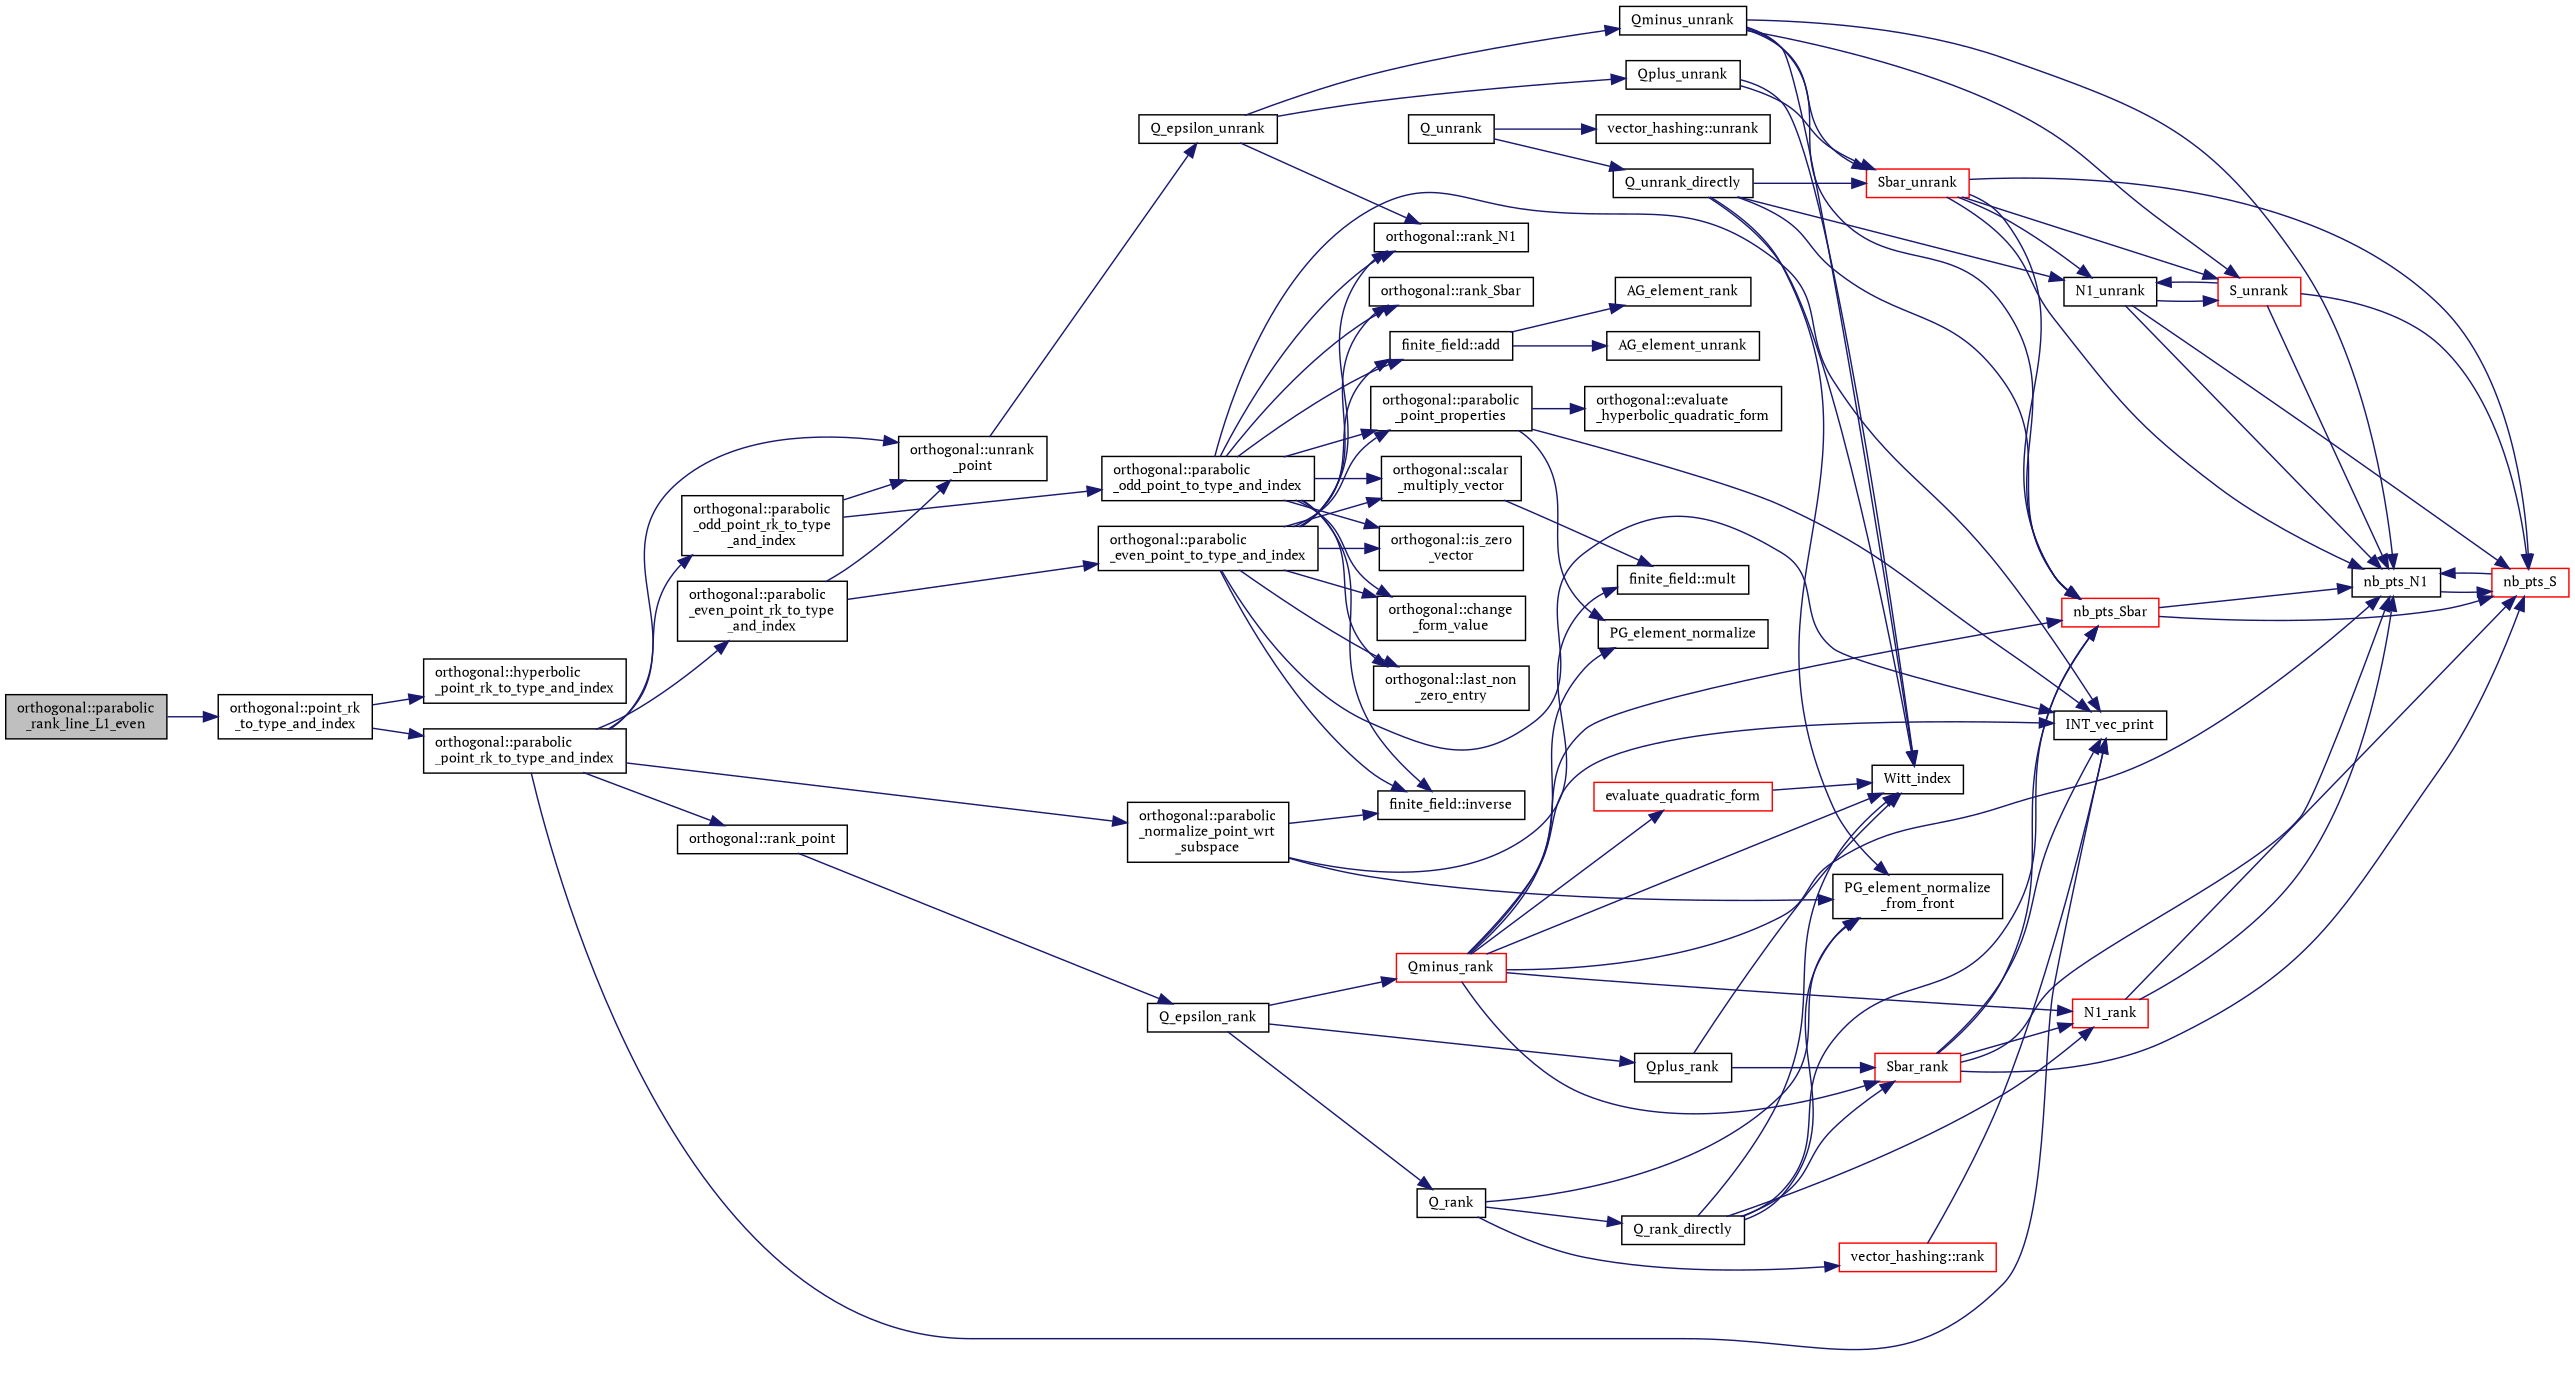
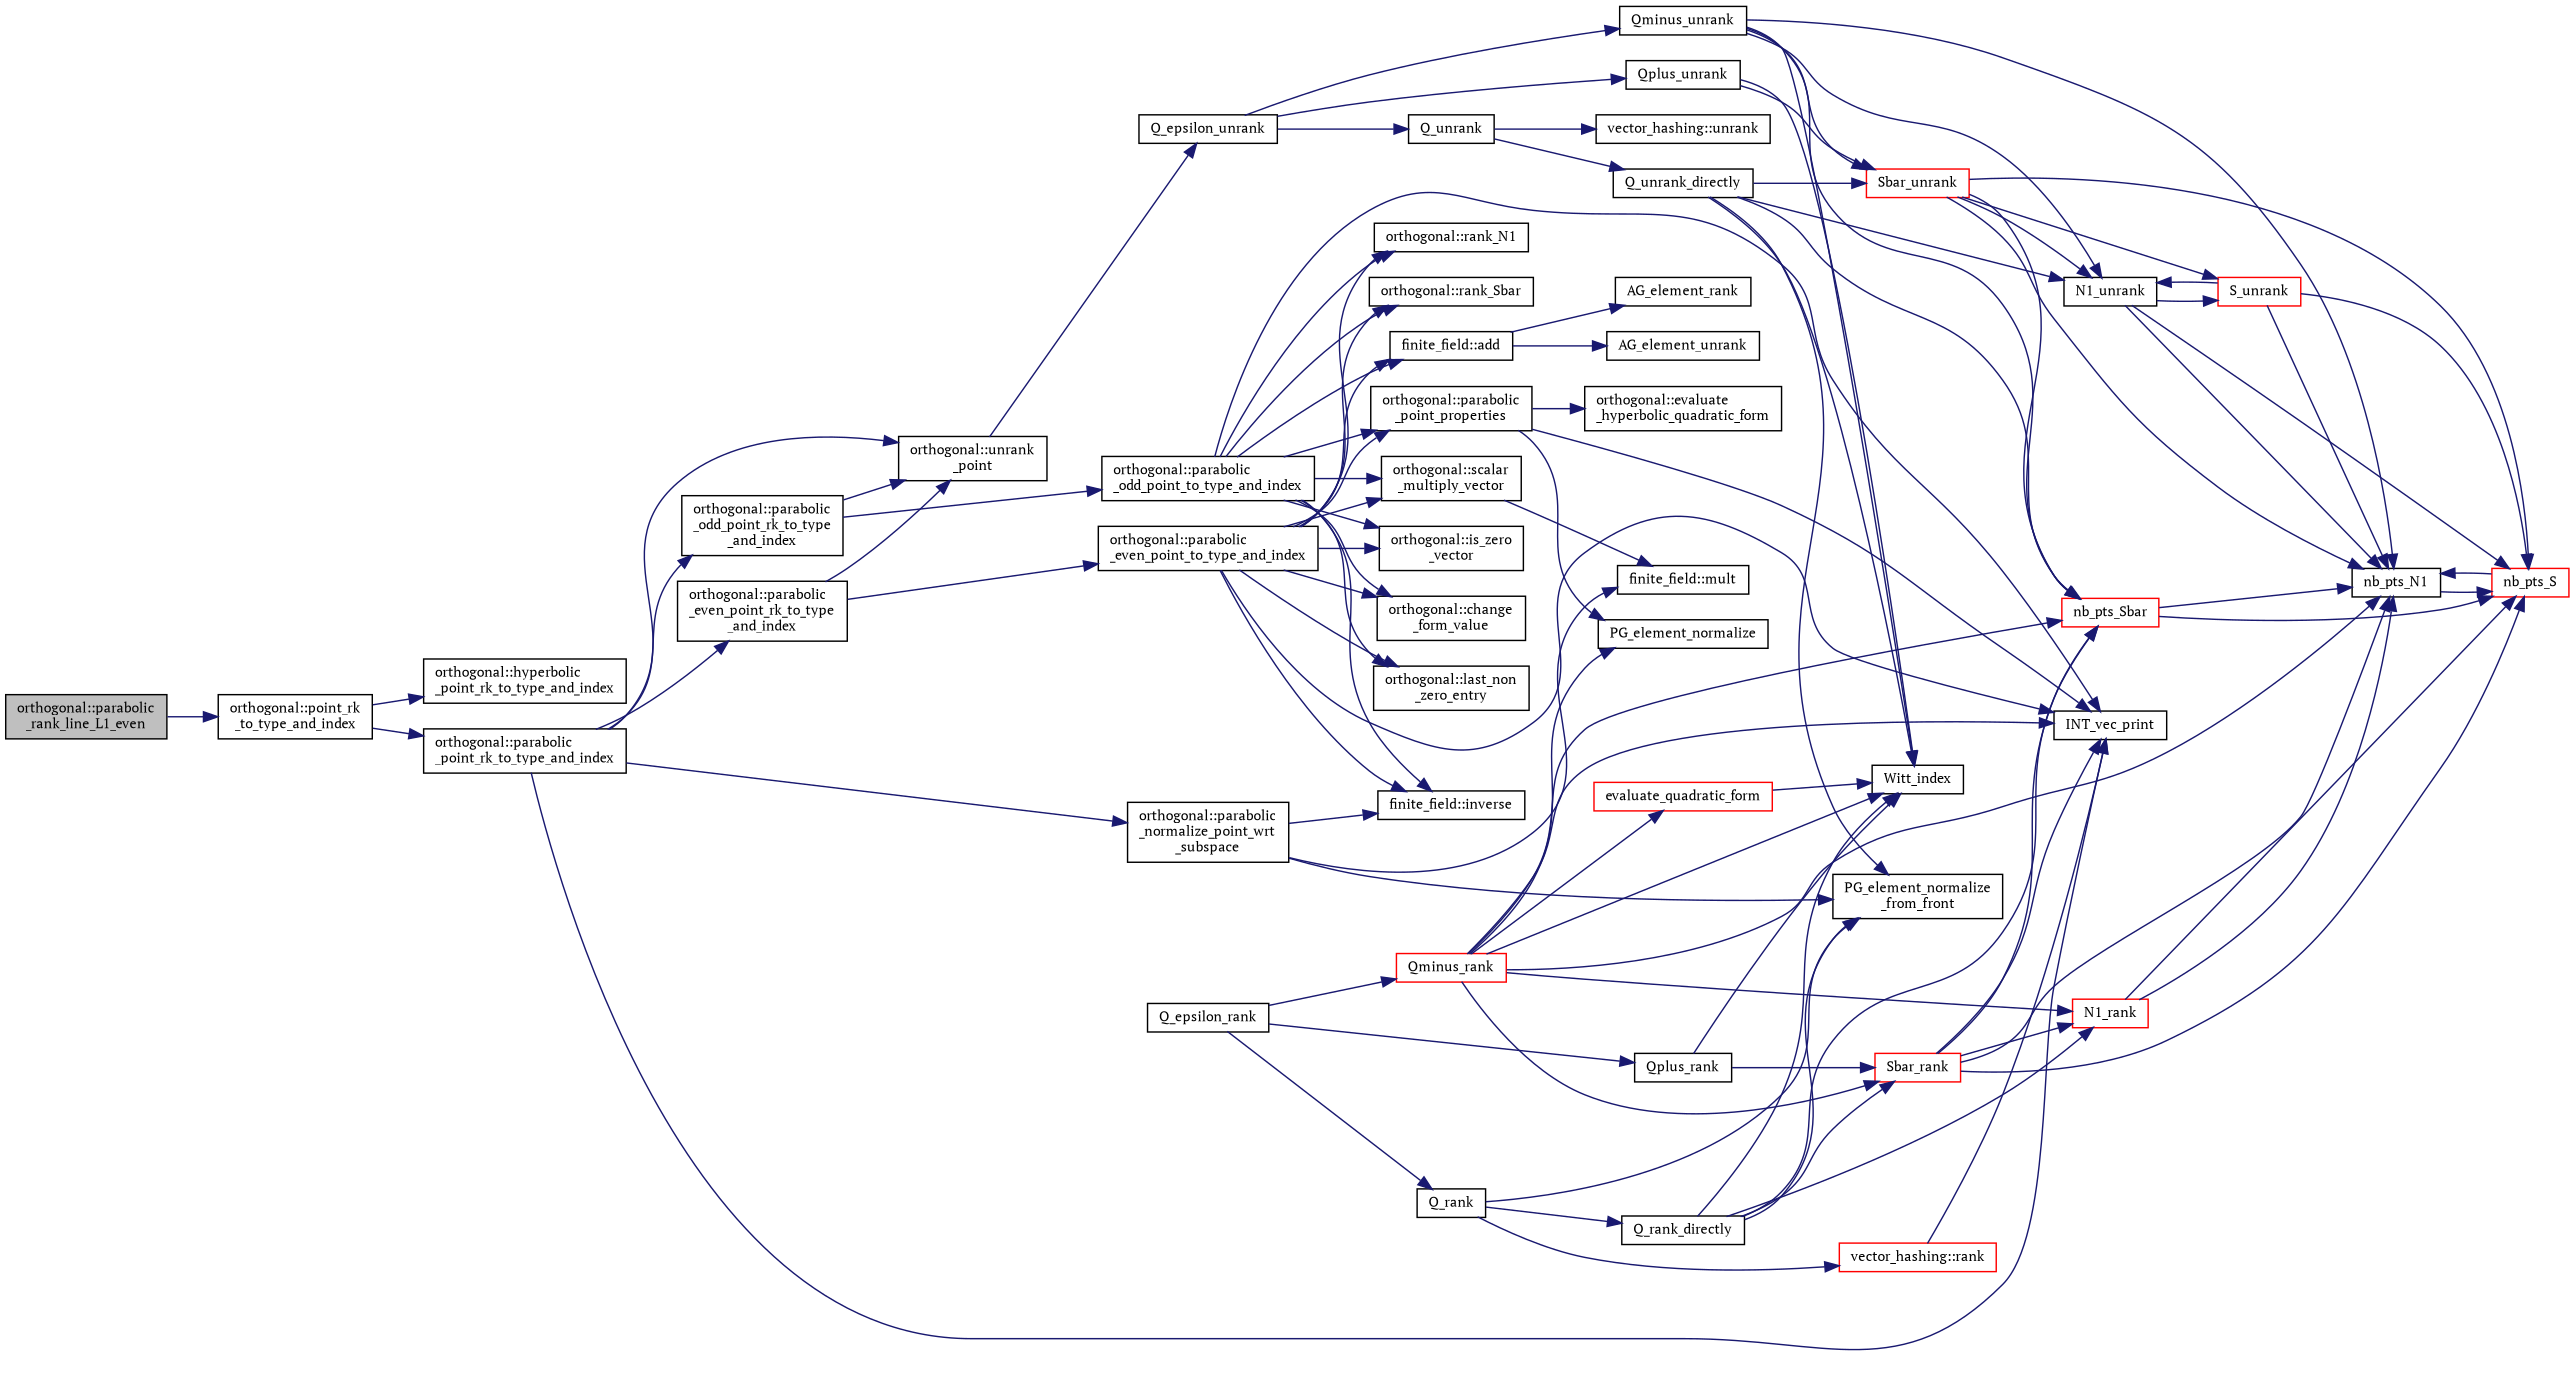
(2007, 109) -> (1936, 127)
(1323, 180) -> (1336, 129)
(762, 839) -> none
